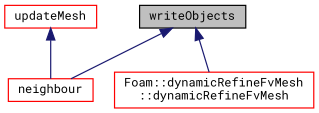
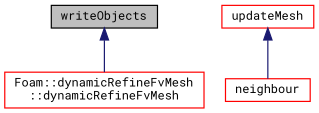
(116, 56) -> none
